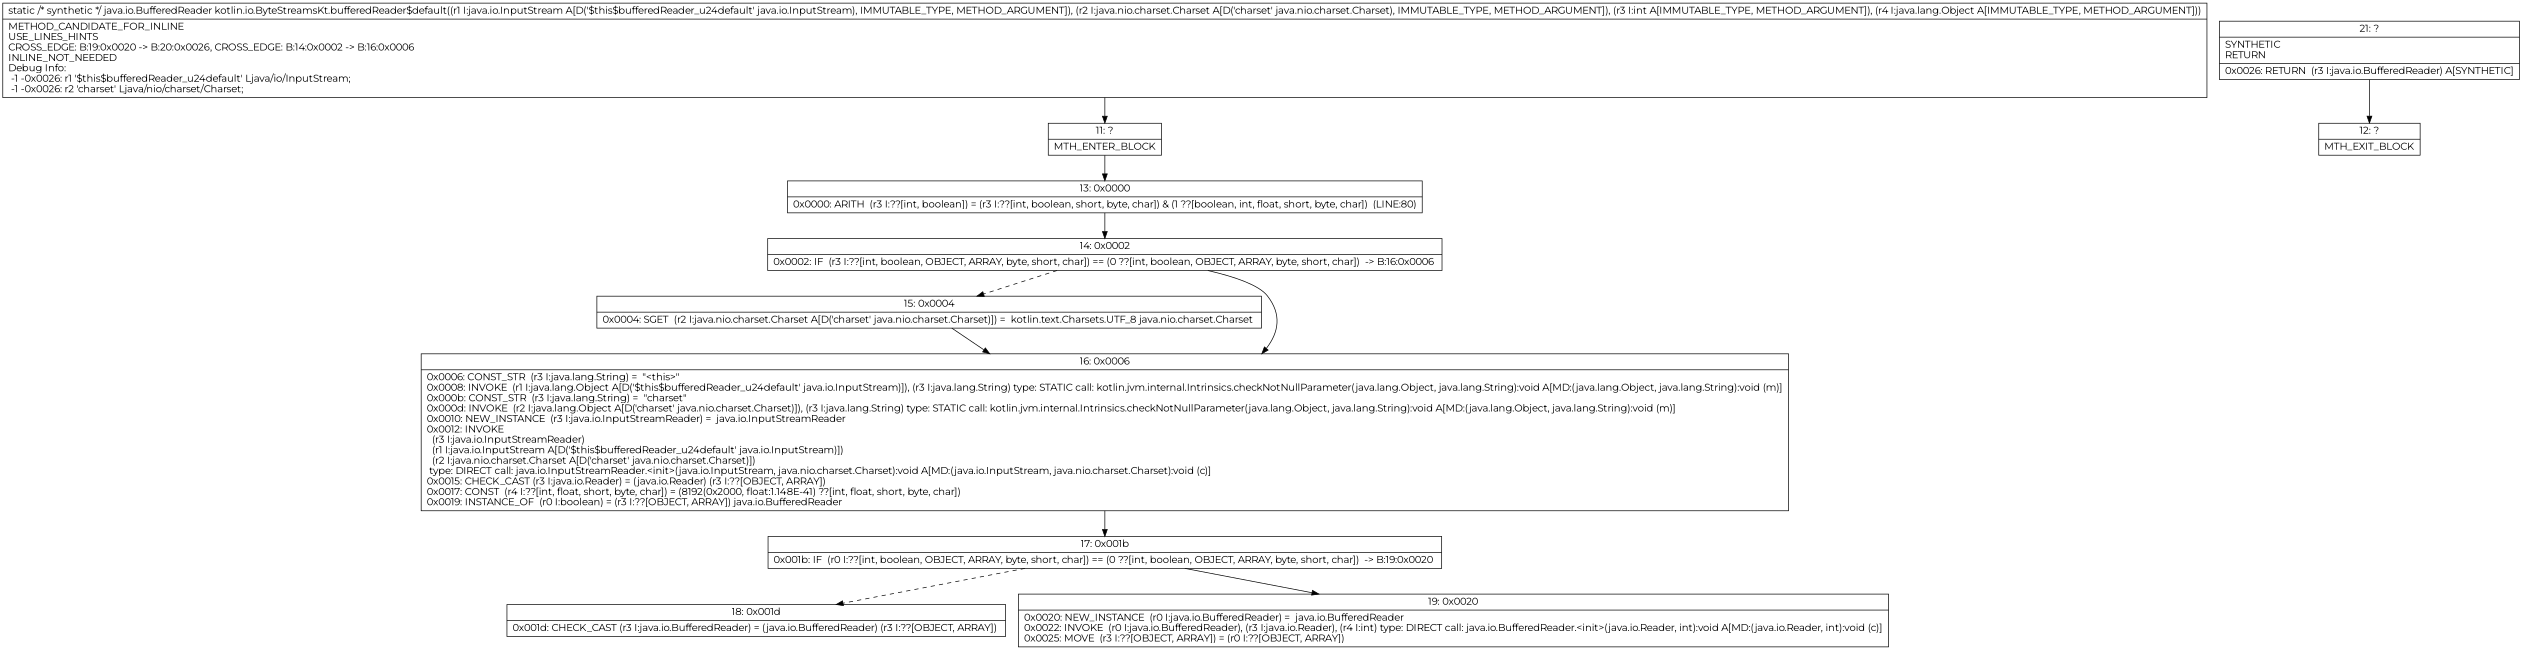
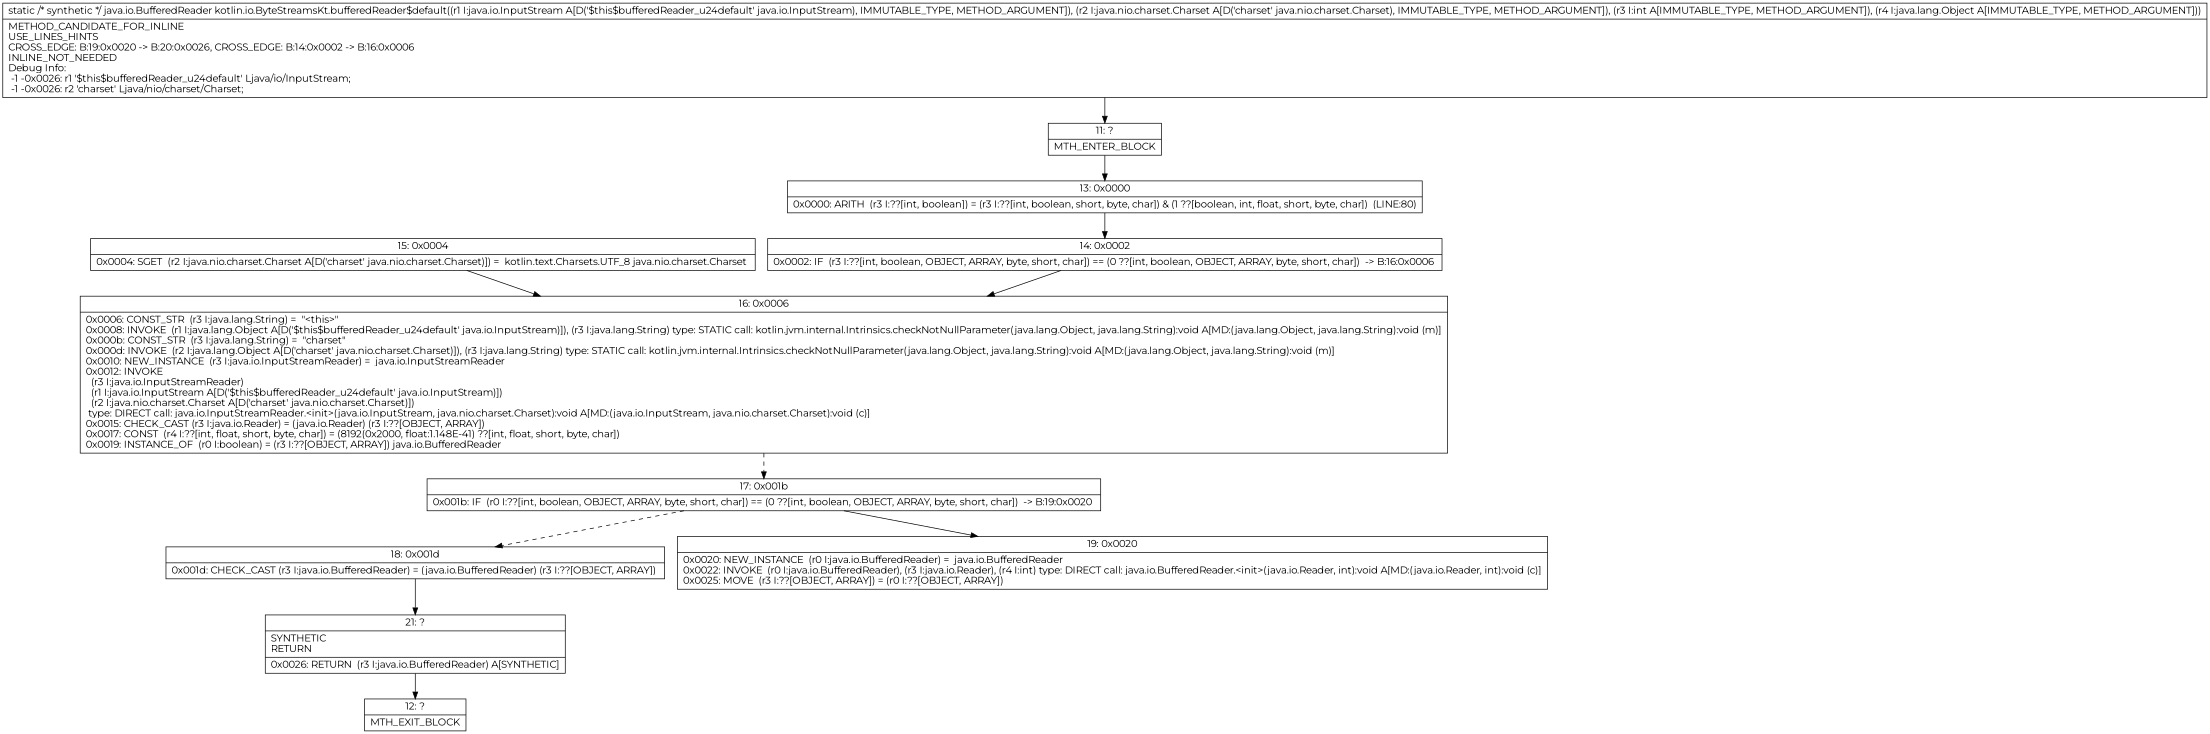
(1020, 282) -> none
(1105, 520) -> (764, 462)
none -> (415, 593)
